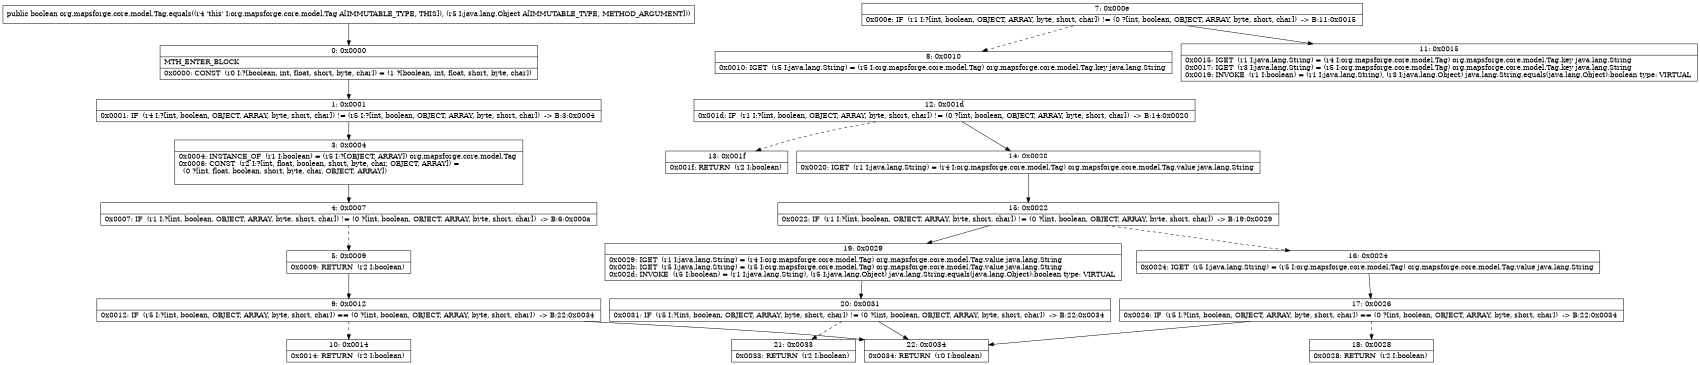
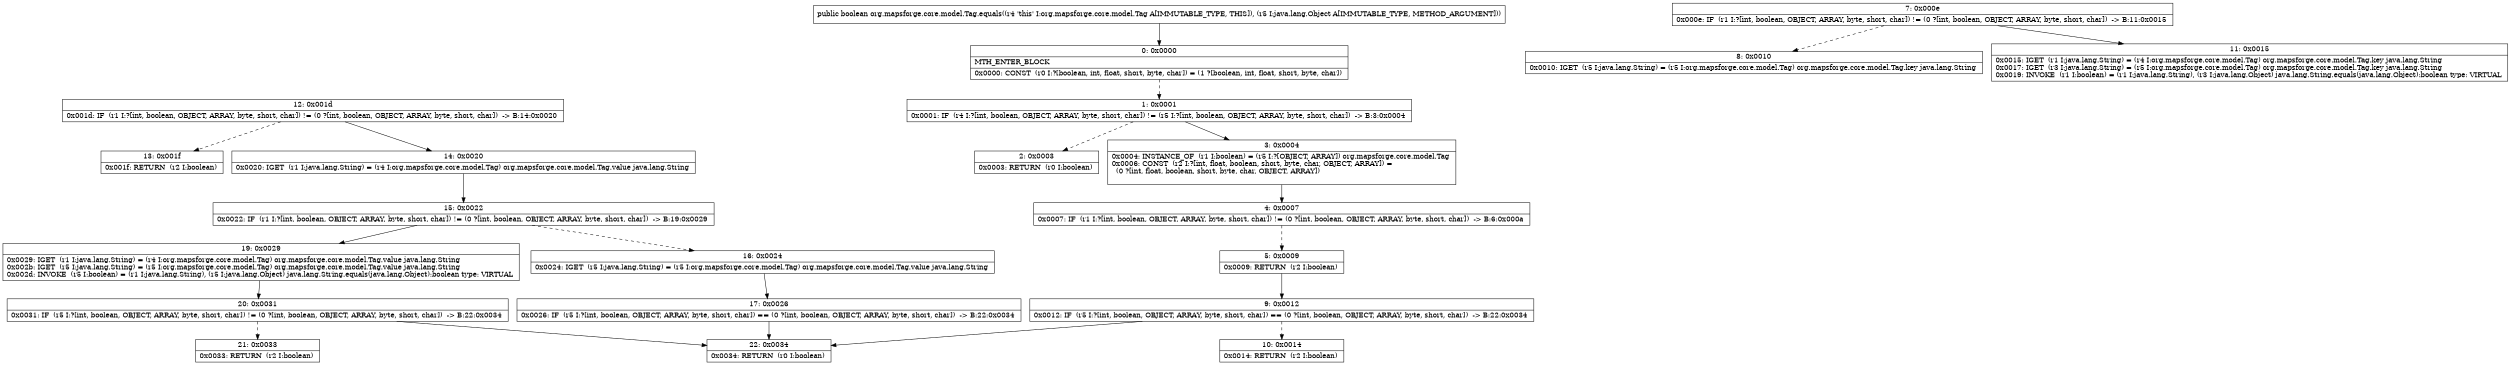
(349, 87) -> (1159, 87)
none -> (1037, 162)
(1372, 351) -> none
